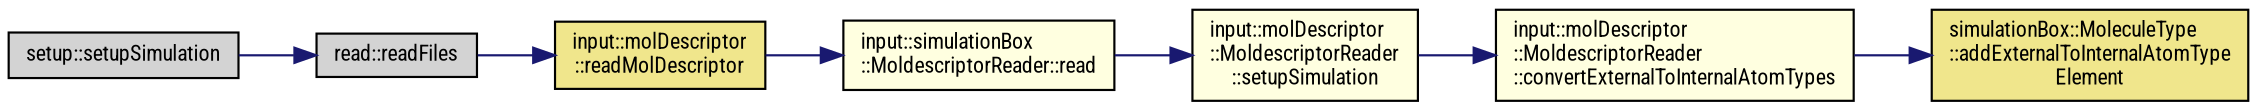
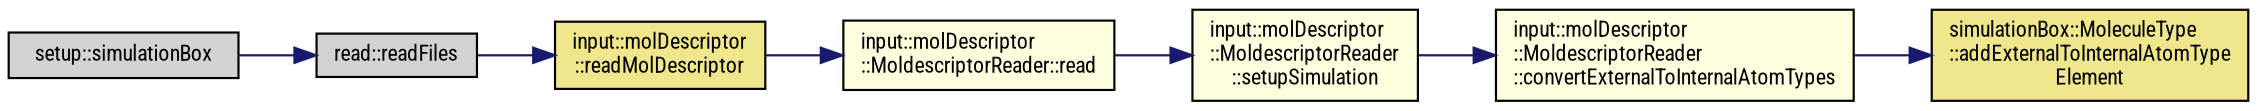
(124, 55) -> (124, 55)
(979, 55) -> (979, 55)
